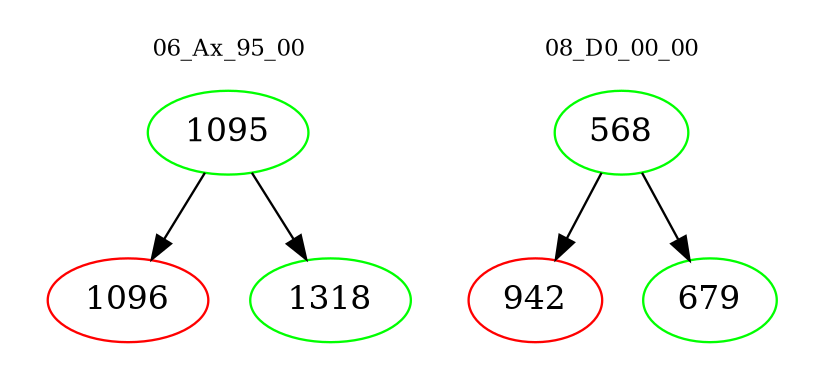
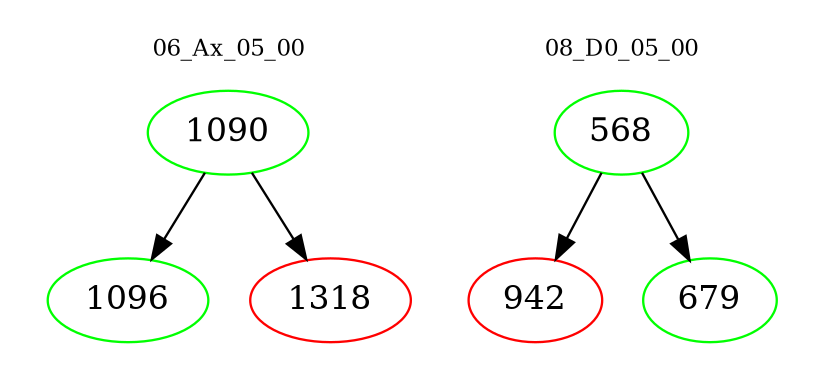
(229, 50) -> (229, 50)
(623, 50) -> (623, 50)
(228, 133) -> (228, 133)
(128, 300) -> (128, 300)
(331, 300) -> (331, 300)
